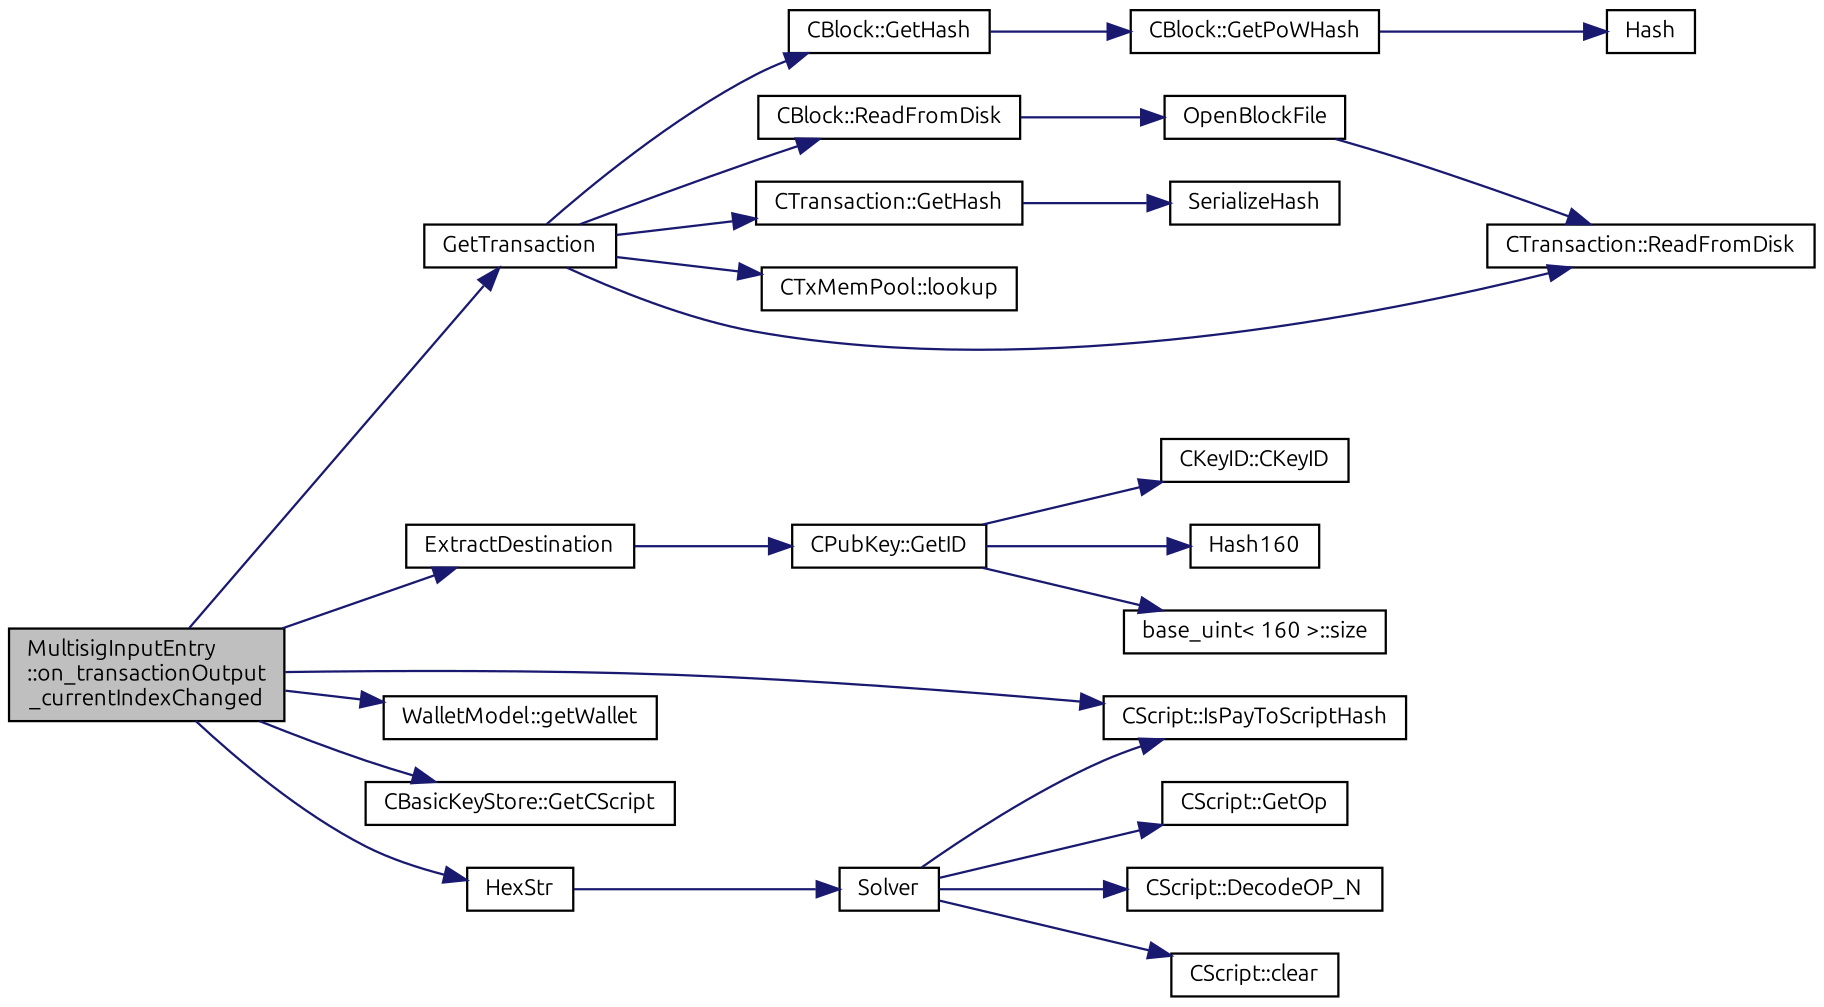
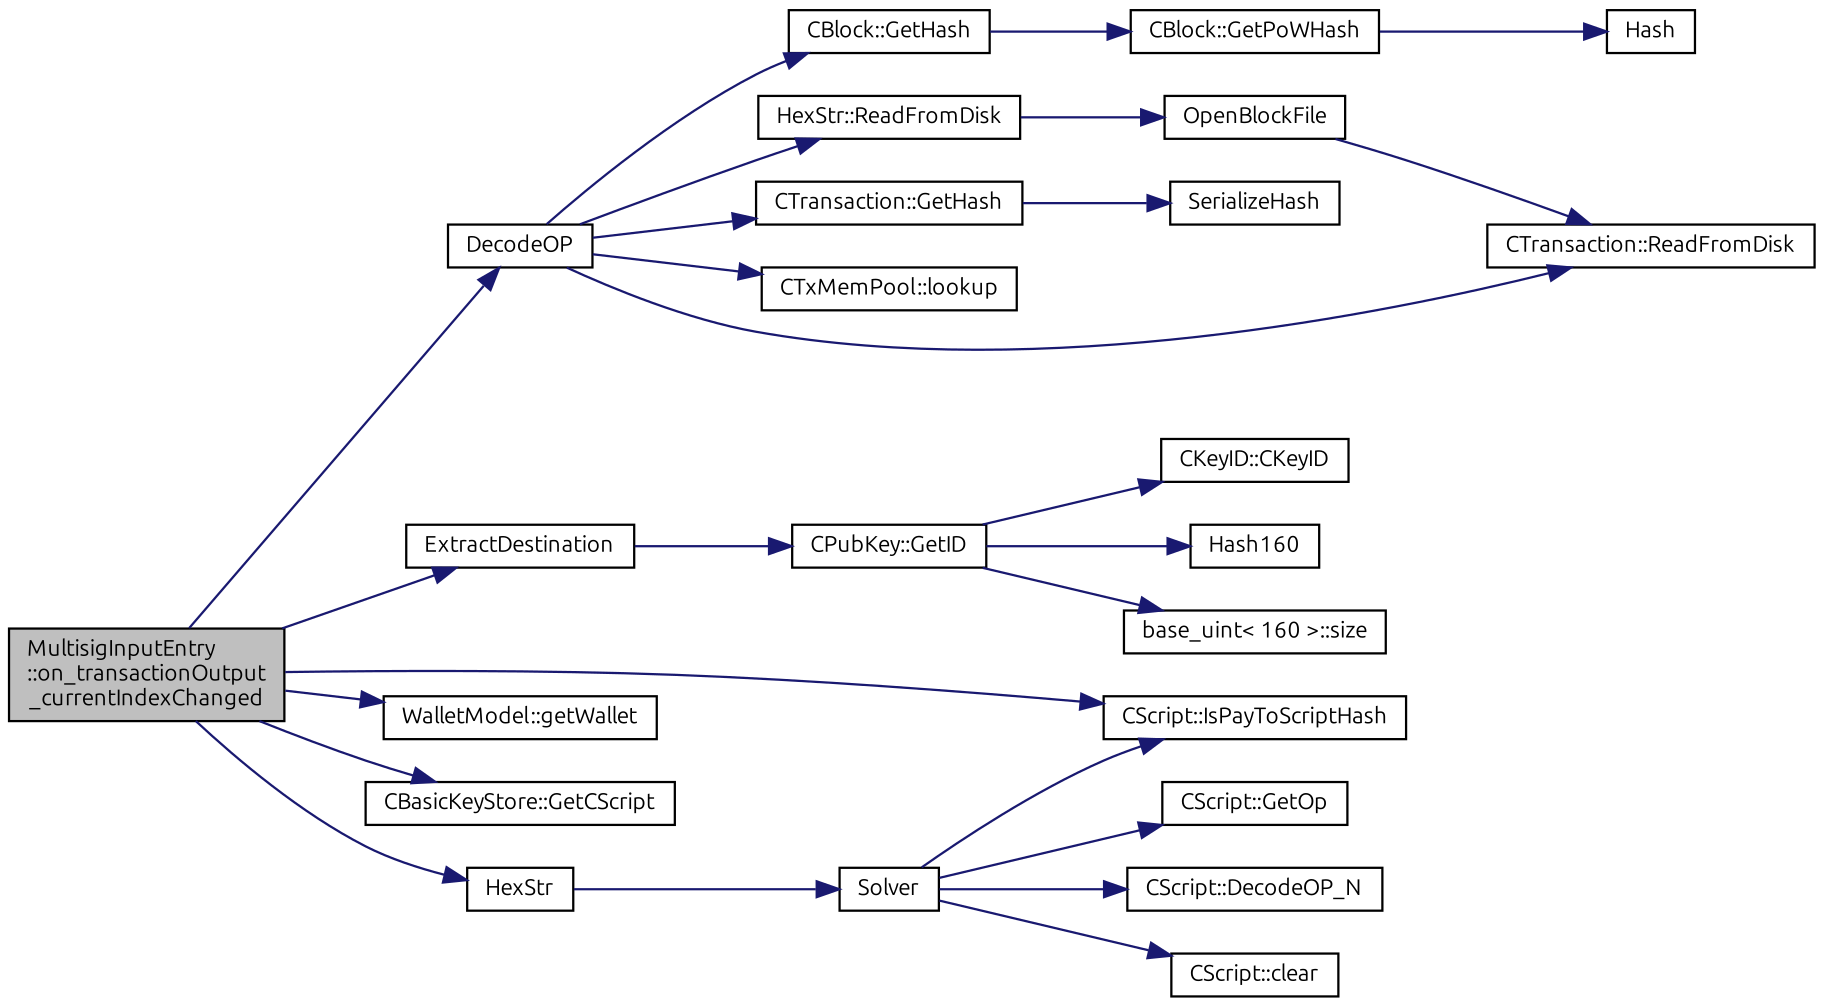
(889, 117) -> (889, 117)
(520, 246) -> (520, 246)
